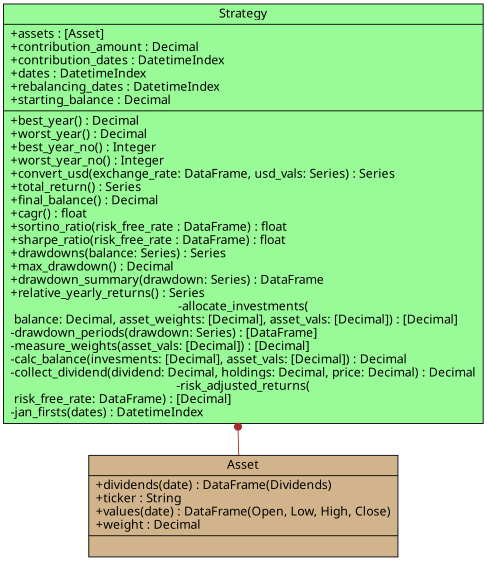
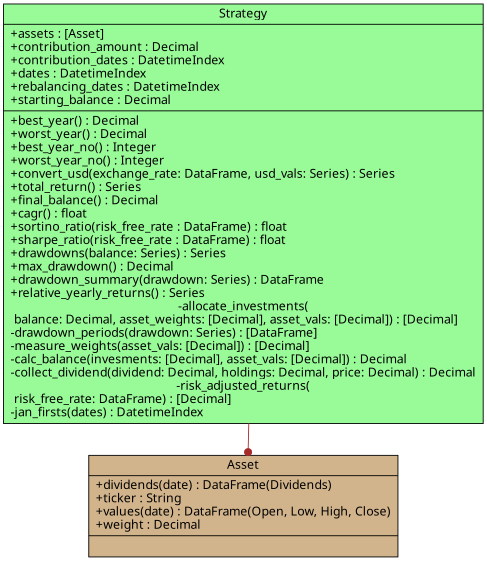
(238, 443) -> (249, 436)
